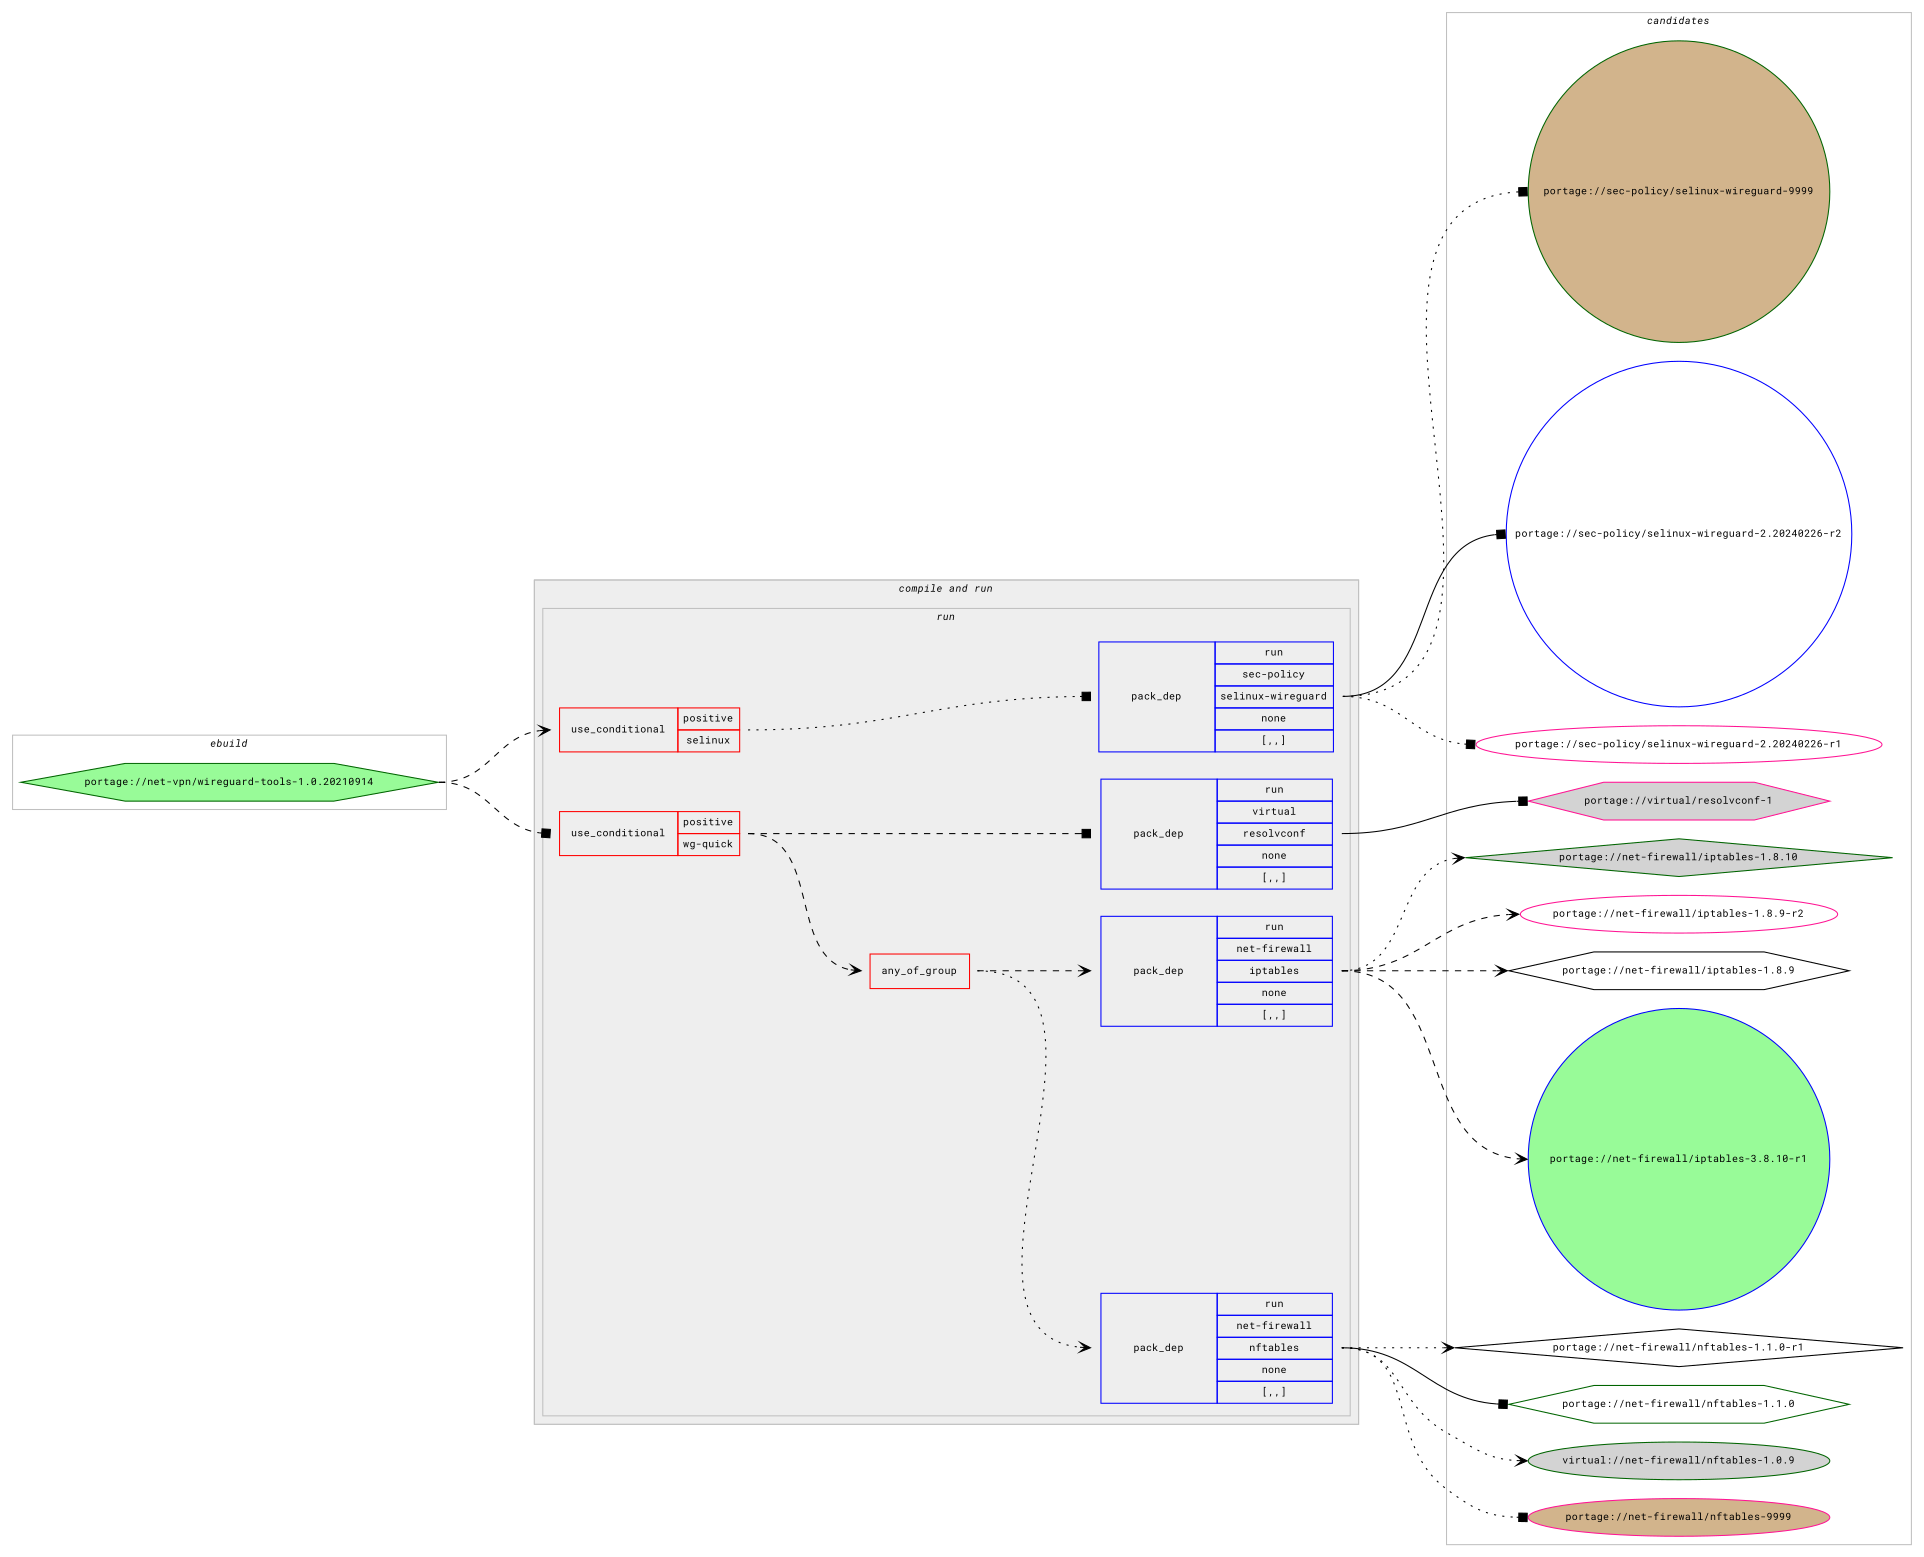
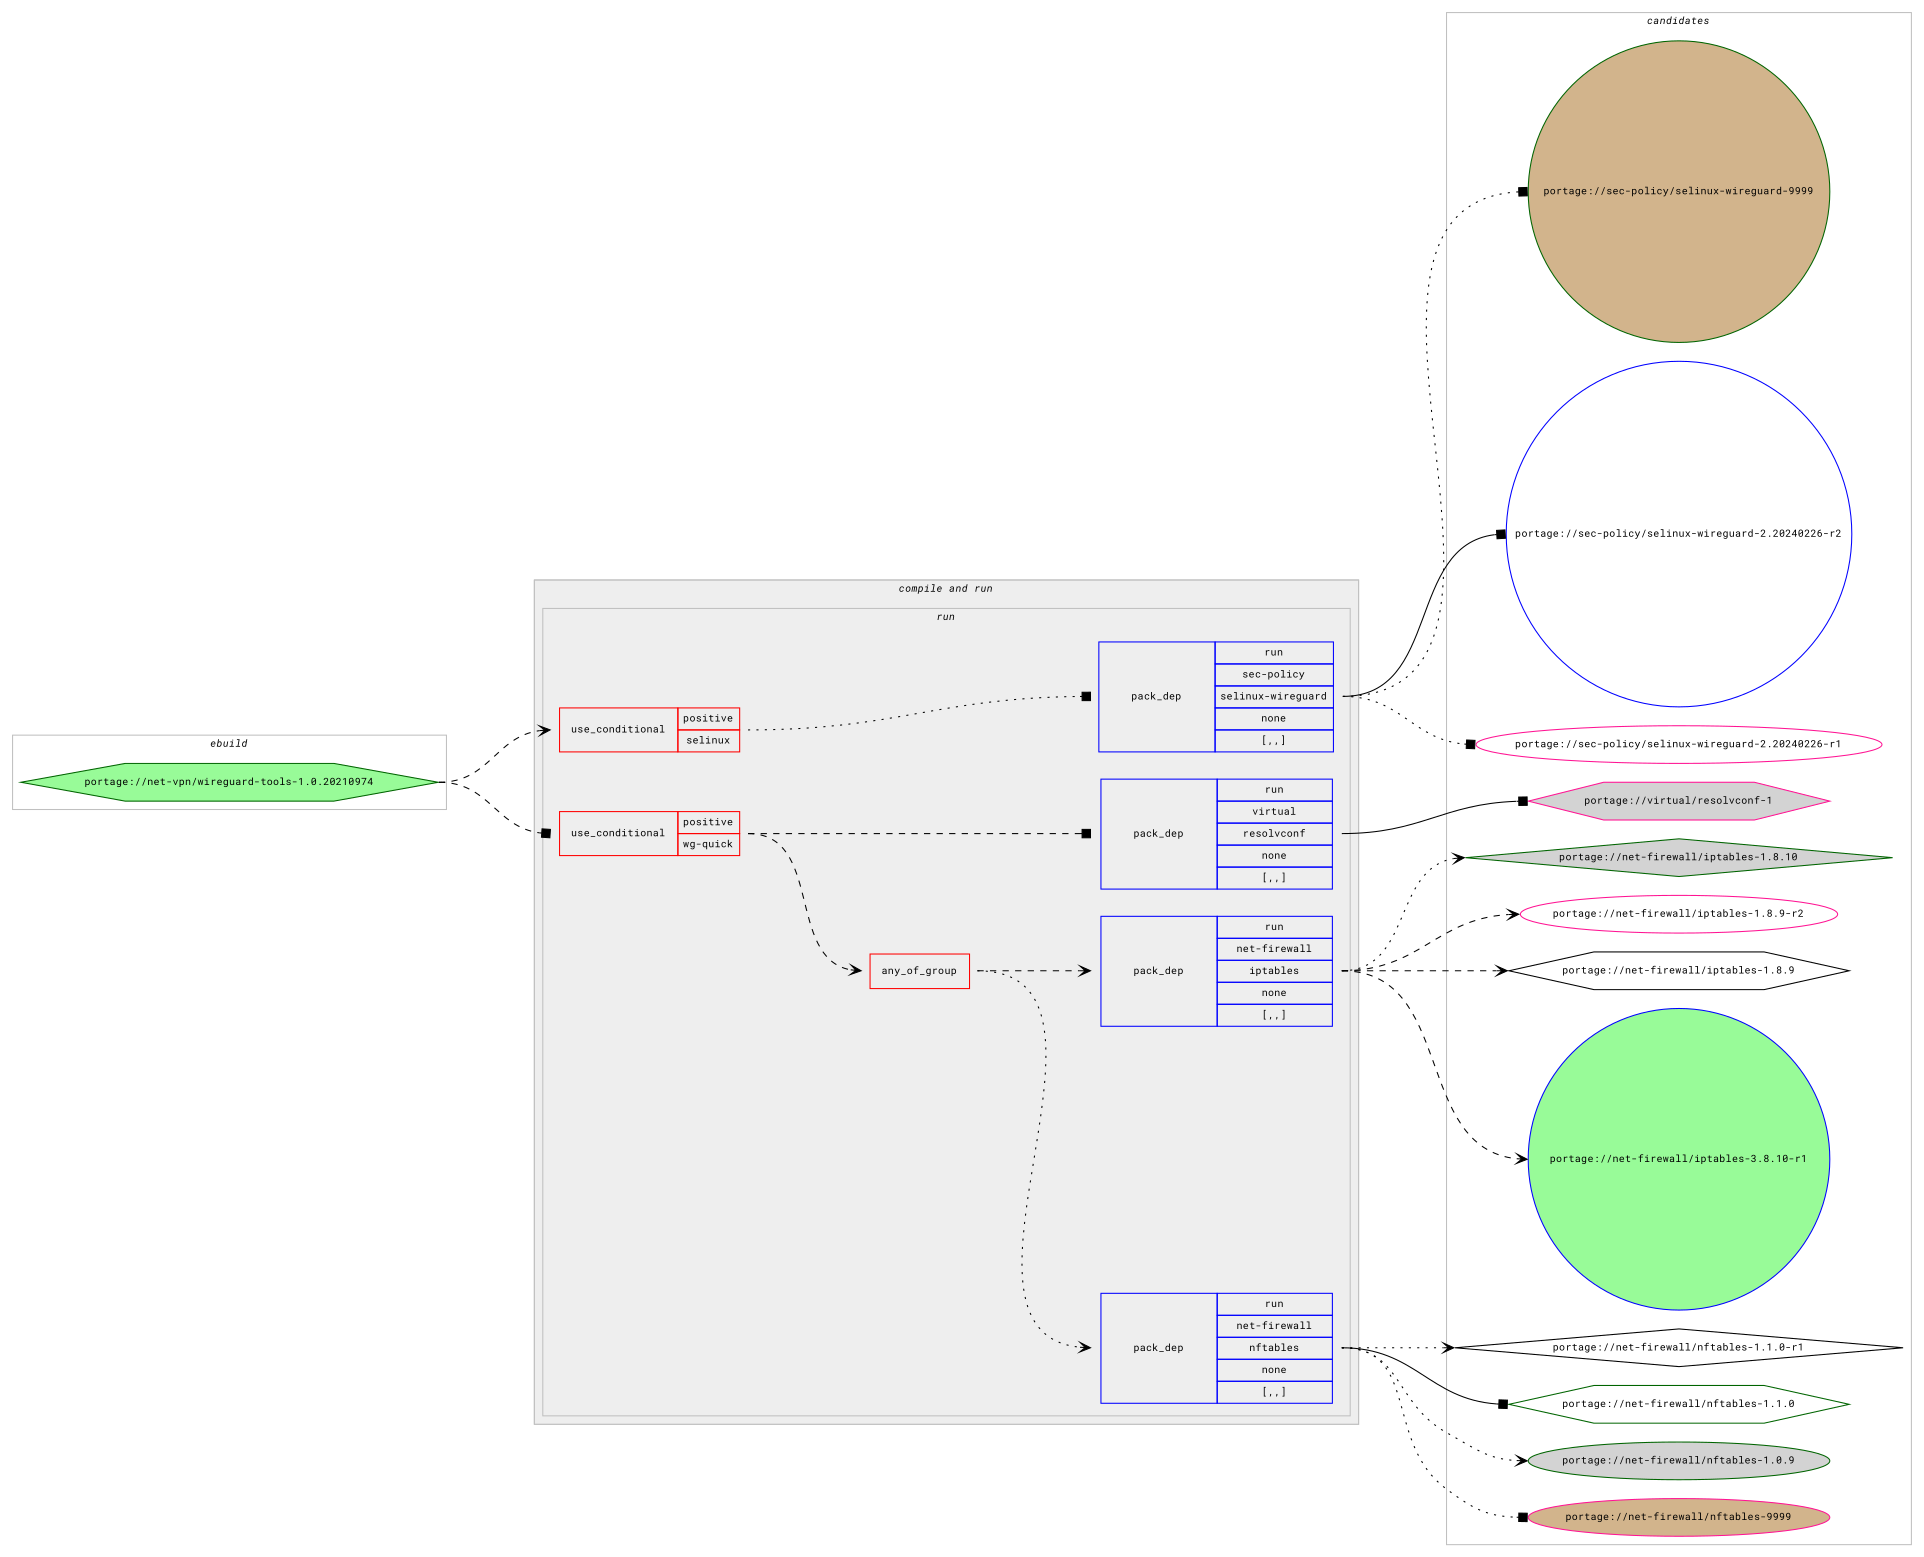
(230, 782) -> (230, 782)
(1679, 1461) -> (1679, 1461)
